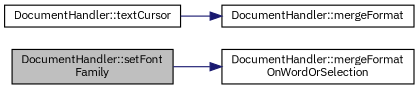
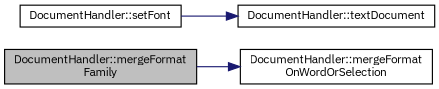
(93, 16) -> (101, 16)
(318, 16) -> (336, 16)
(93, 67) -> (101, 67)
